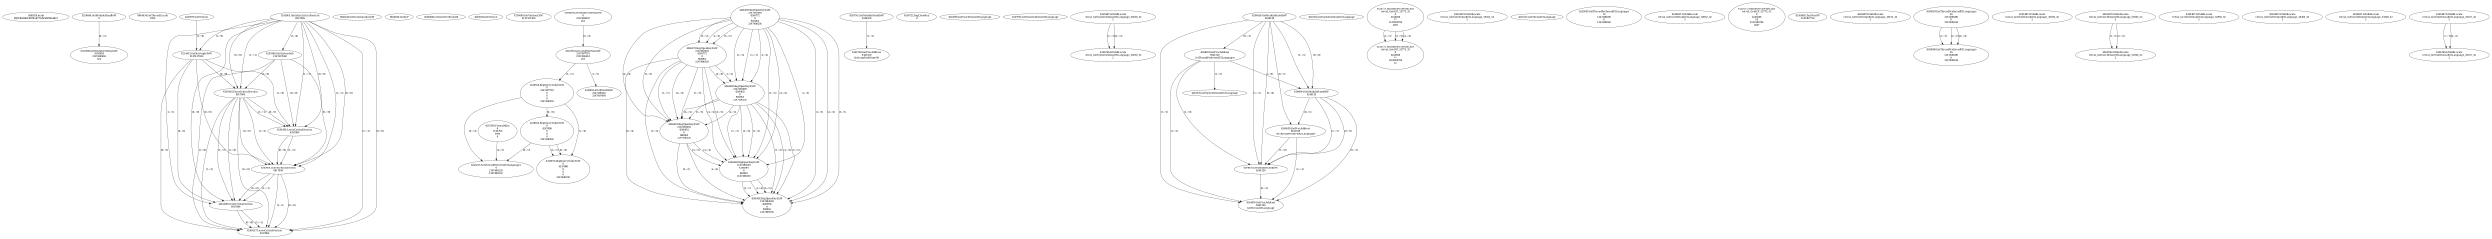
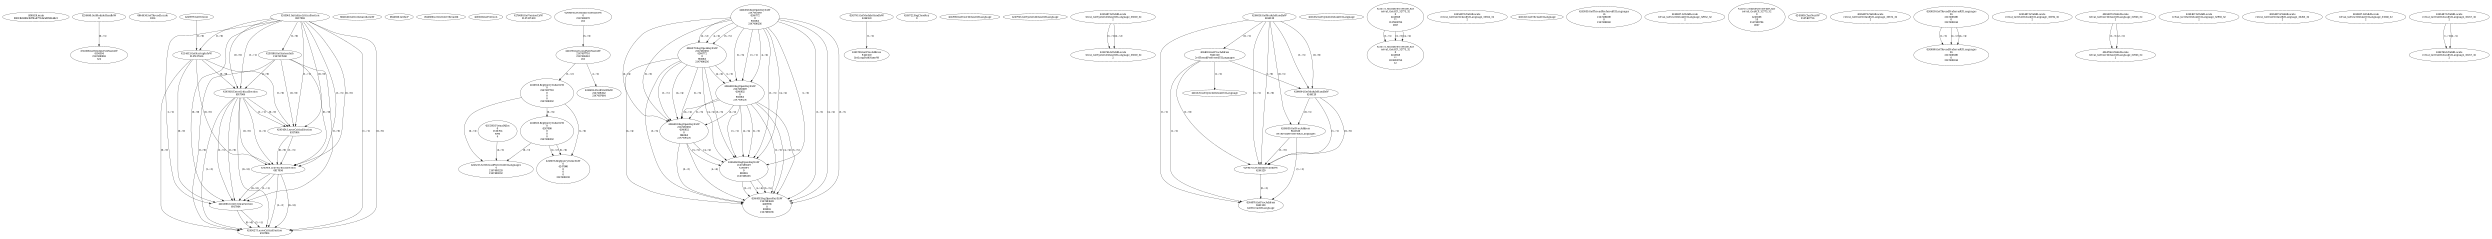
none -> (332, 144)
(1344, 158) -> none
